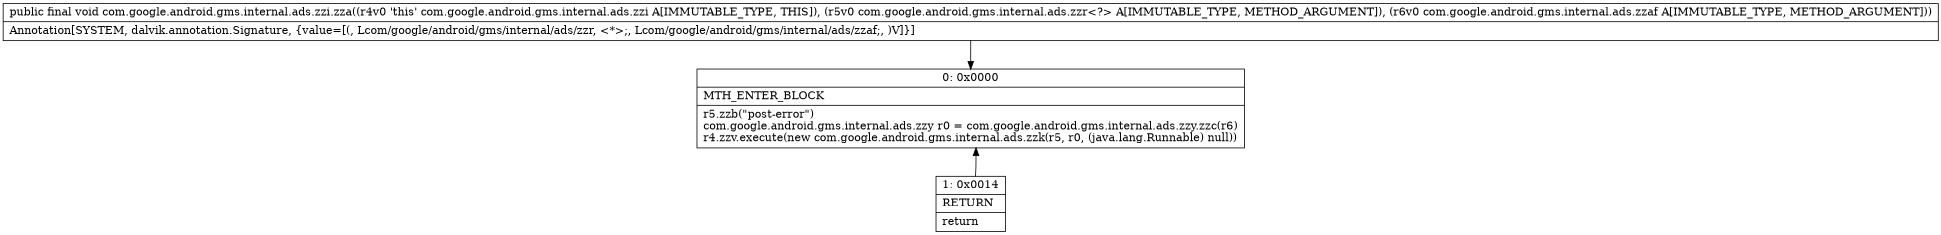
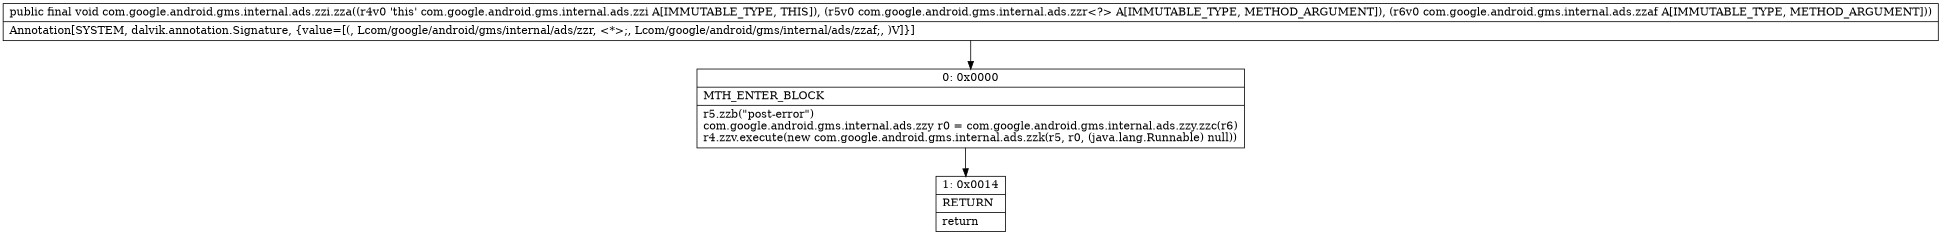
(976, 166) -> (965, 158)
